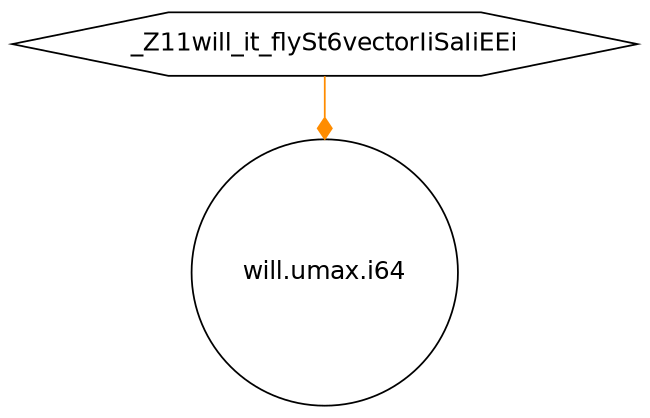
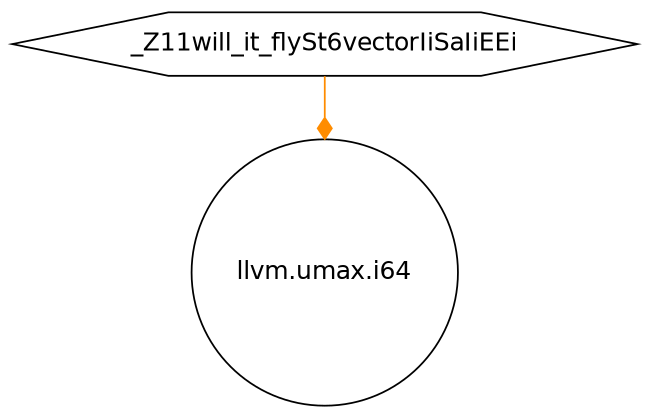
(325, 273) -> (325, 273)
